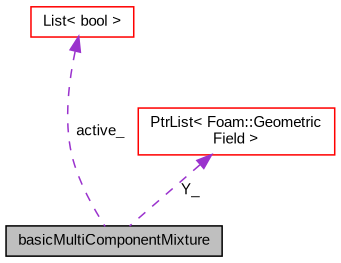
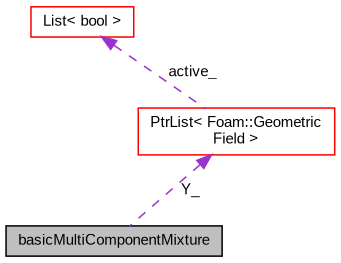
(70, 143) -> (160, 77)
